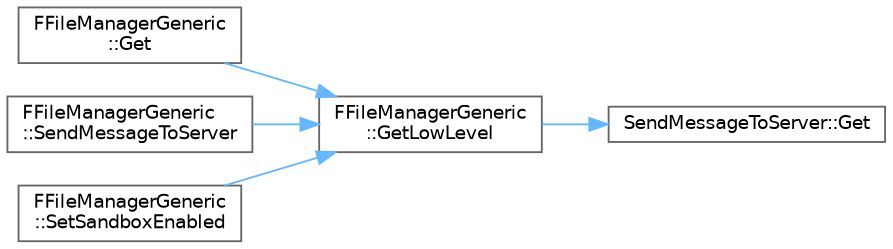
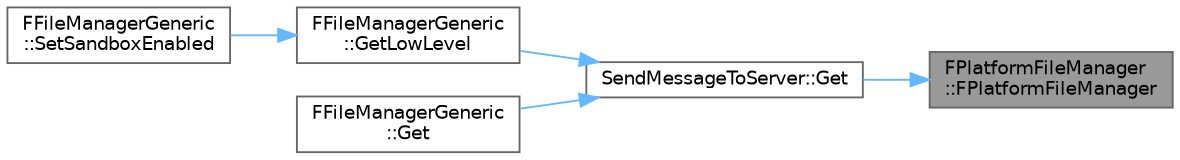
(271, 77) -> (550, 104)
none -> (1051, 80)
(130, 124) -> none
